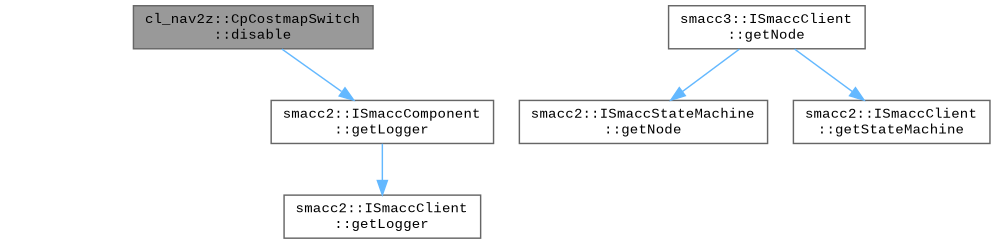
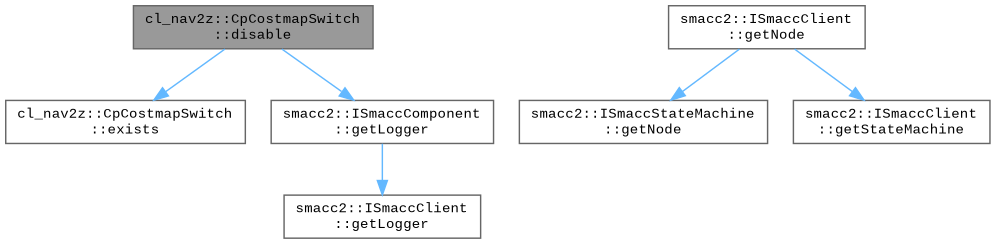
(767, 27) -> (767, 27)
none -> (126, 122)
